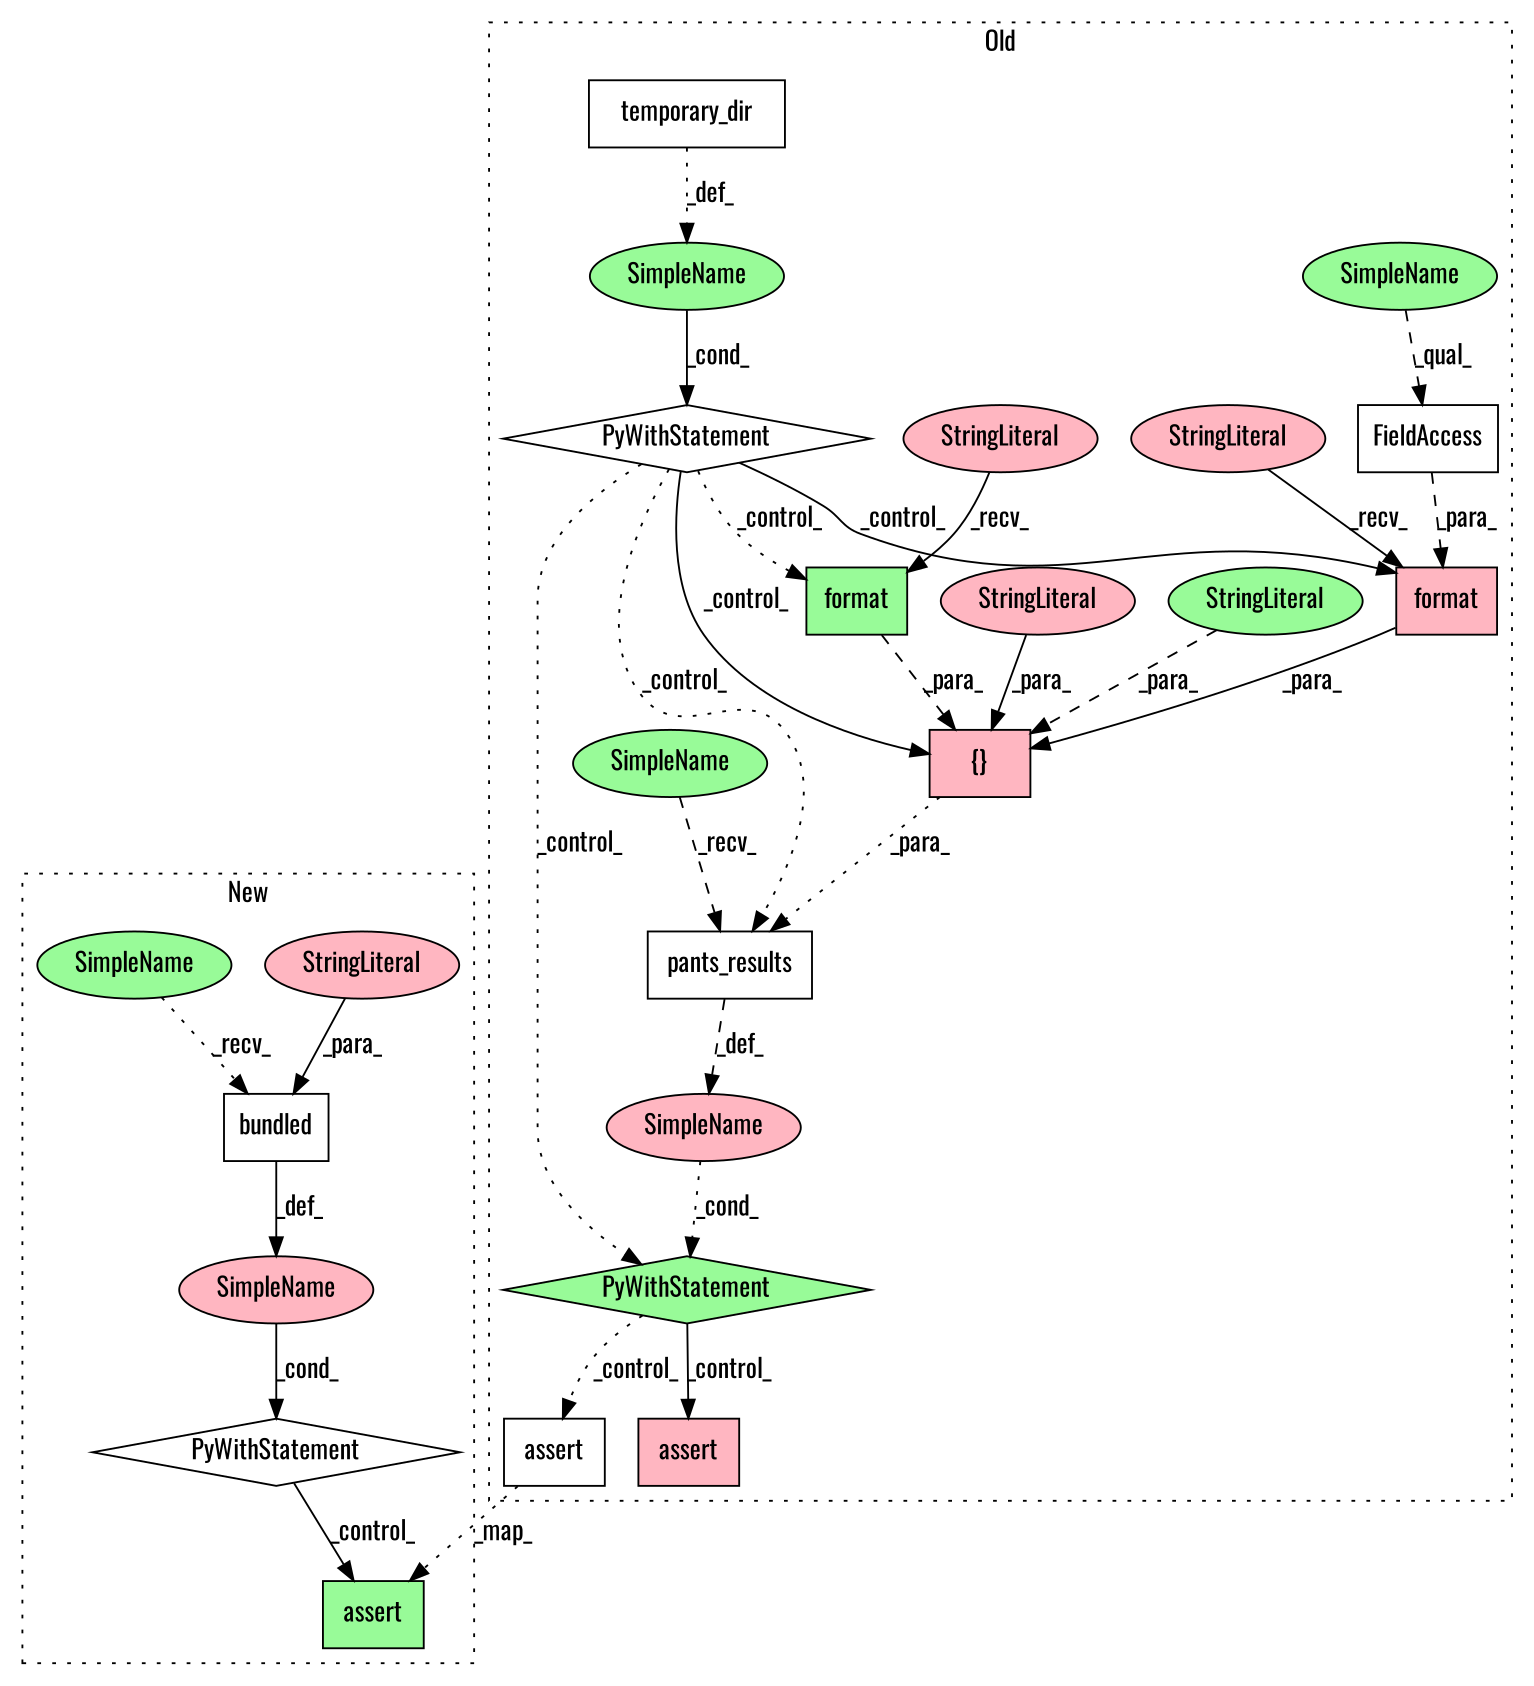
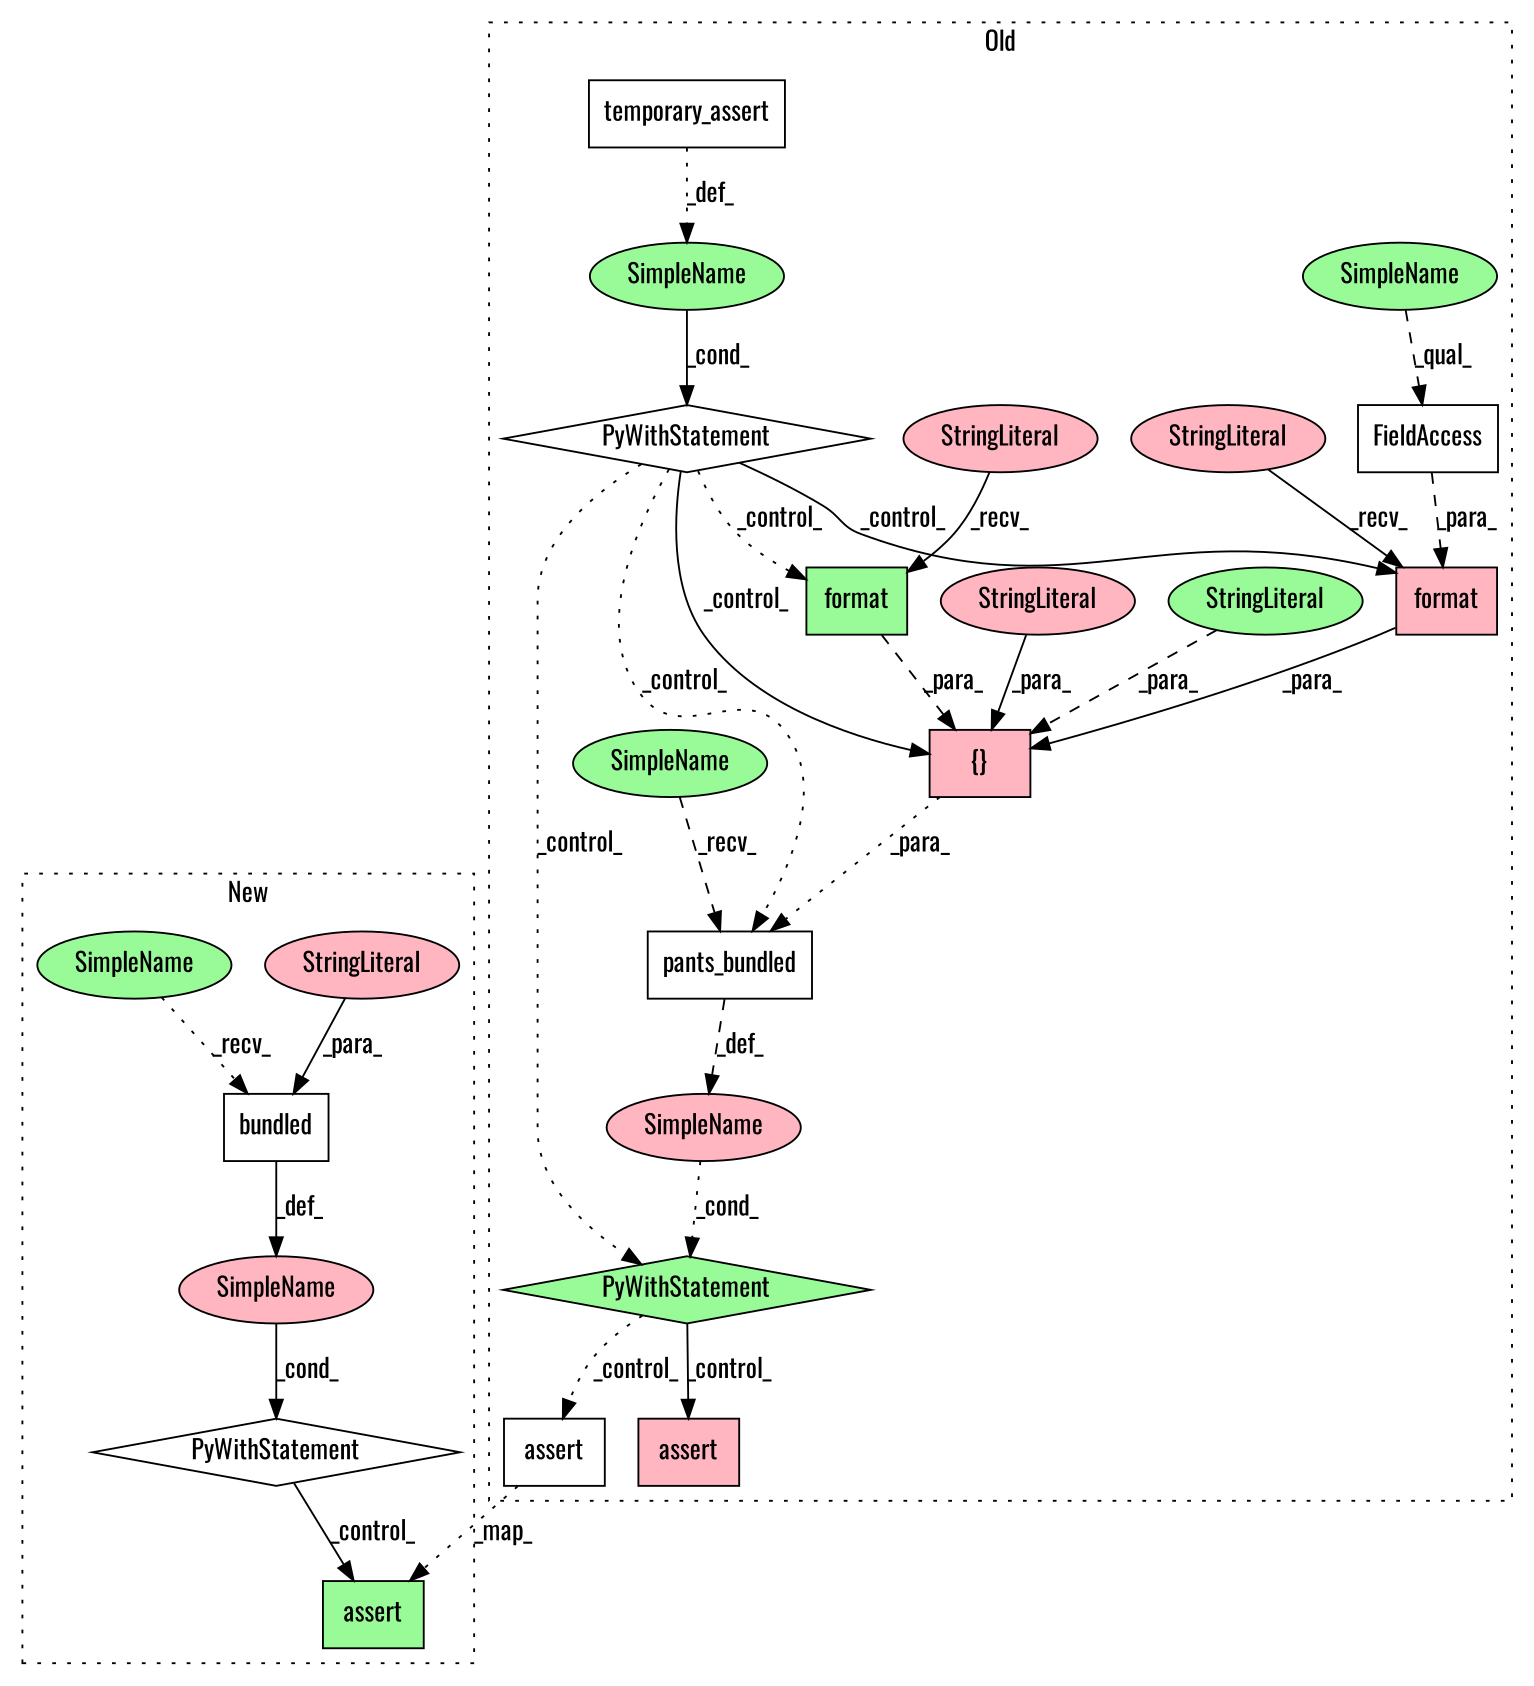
(687, 114) -> (687, 114)
(730, 965) -> (730, 965)
